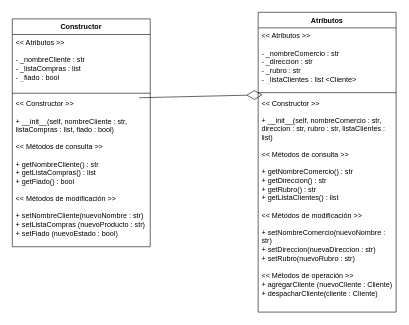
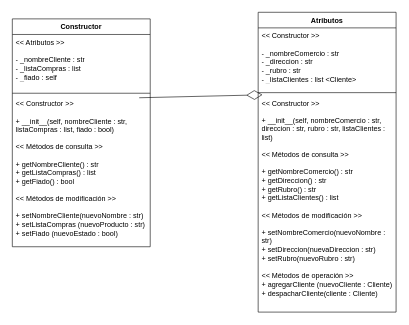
(316, 54) -> (316, 54)
(55, 56) -> (55, 56)
